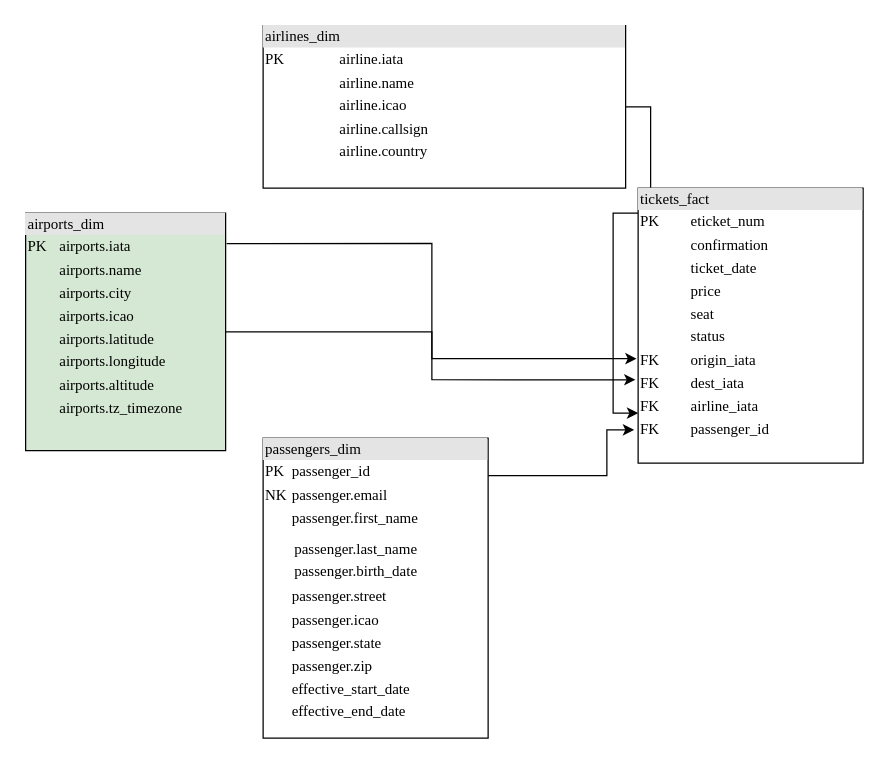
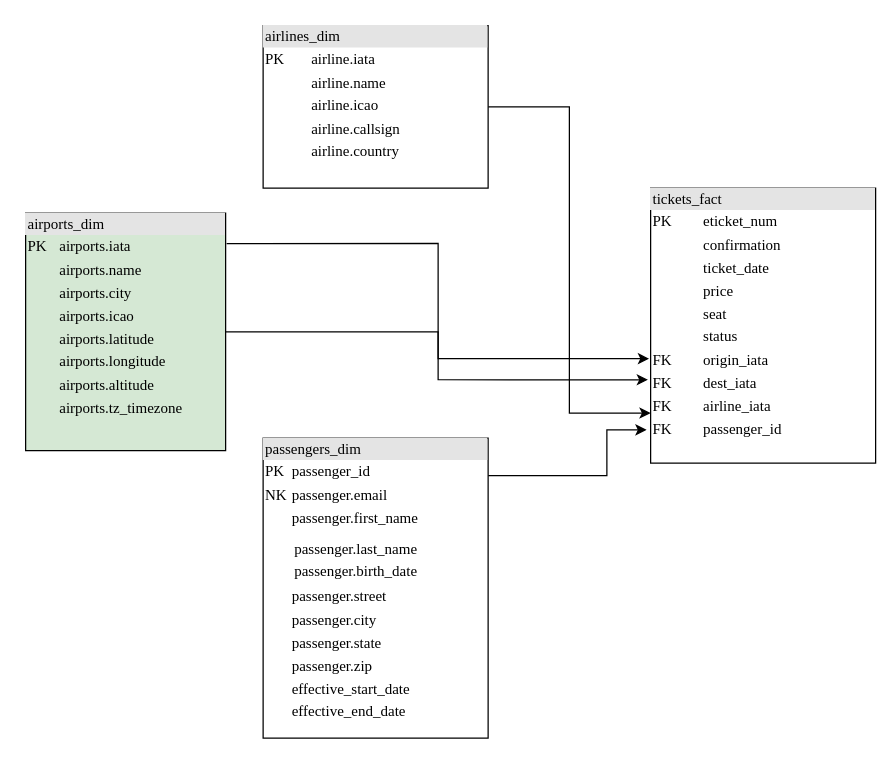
(444, 107) -> (376, 107)
(751, 326) -> (763, 326)
(345, 546) -> (345, 546)
